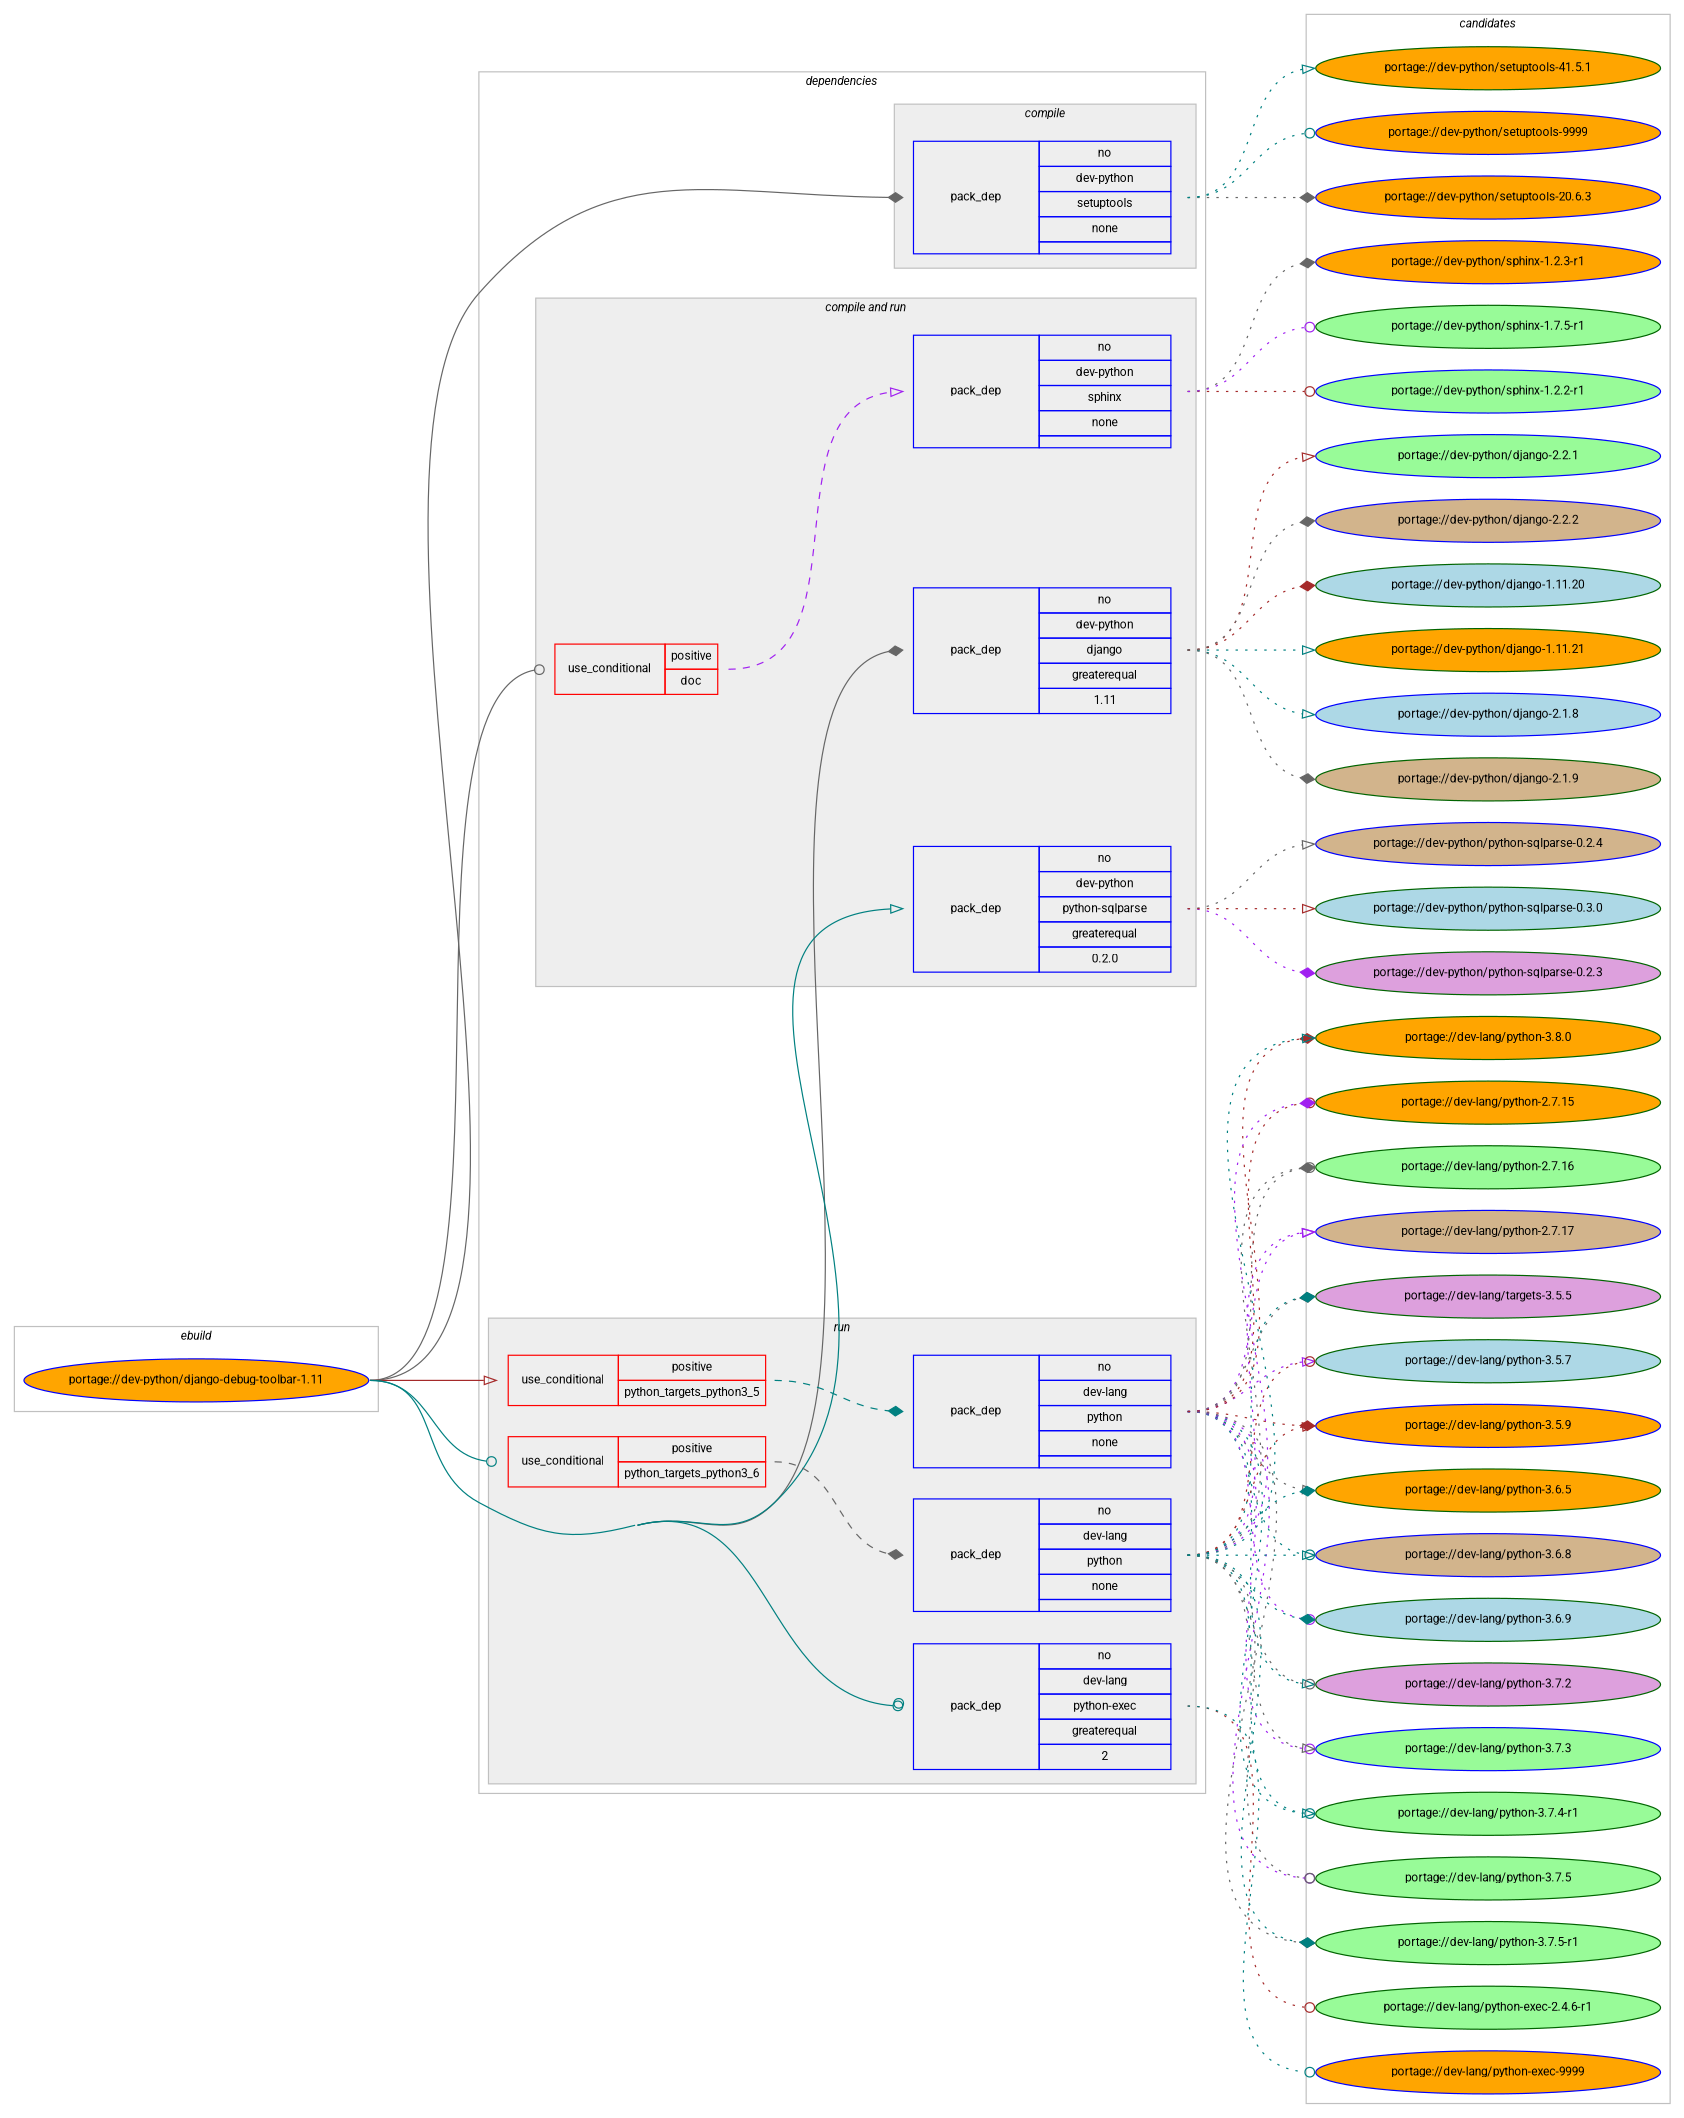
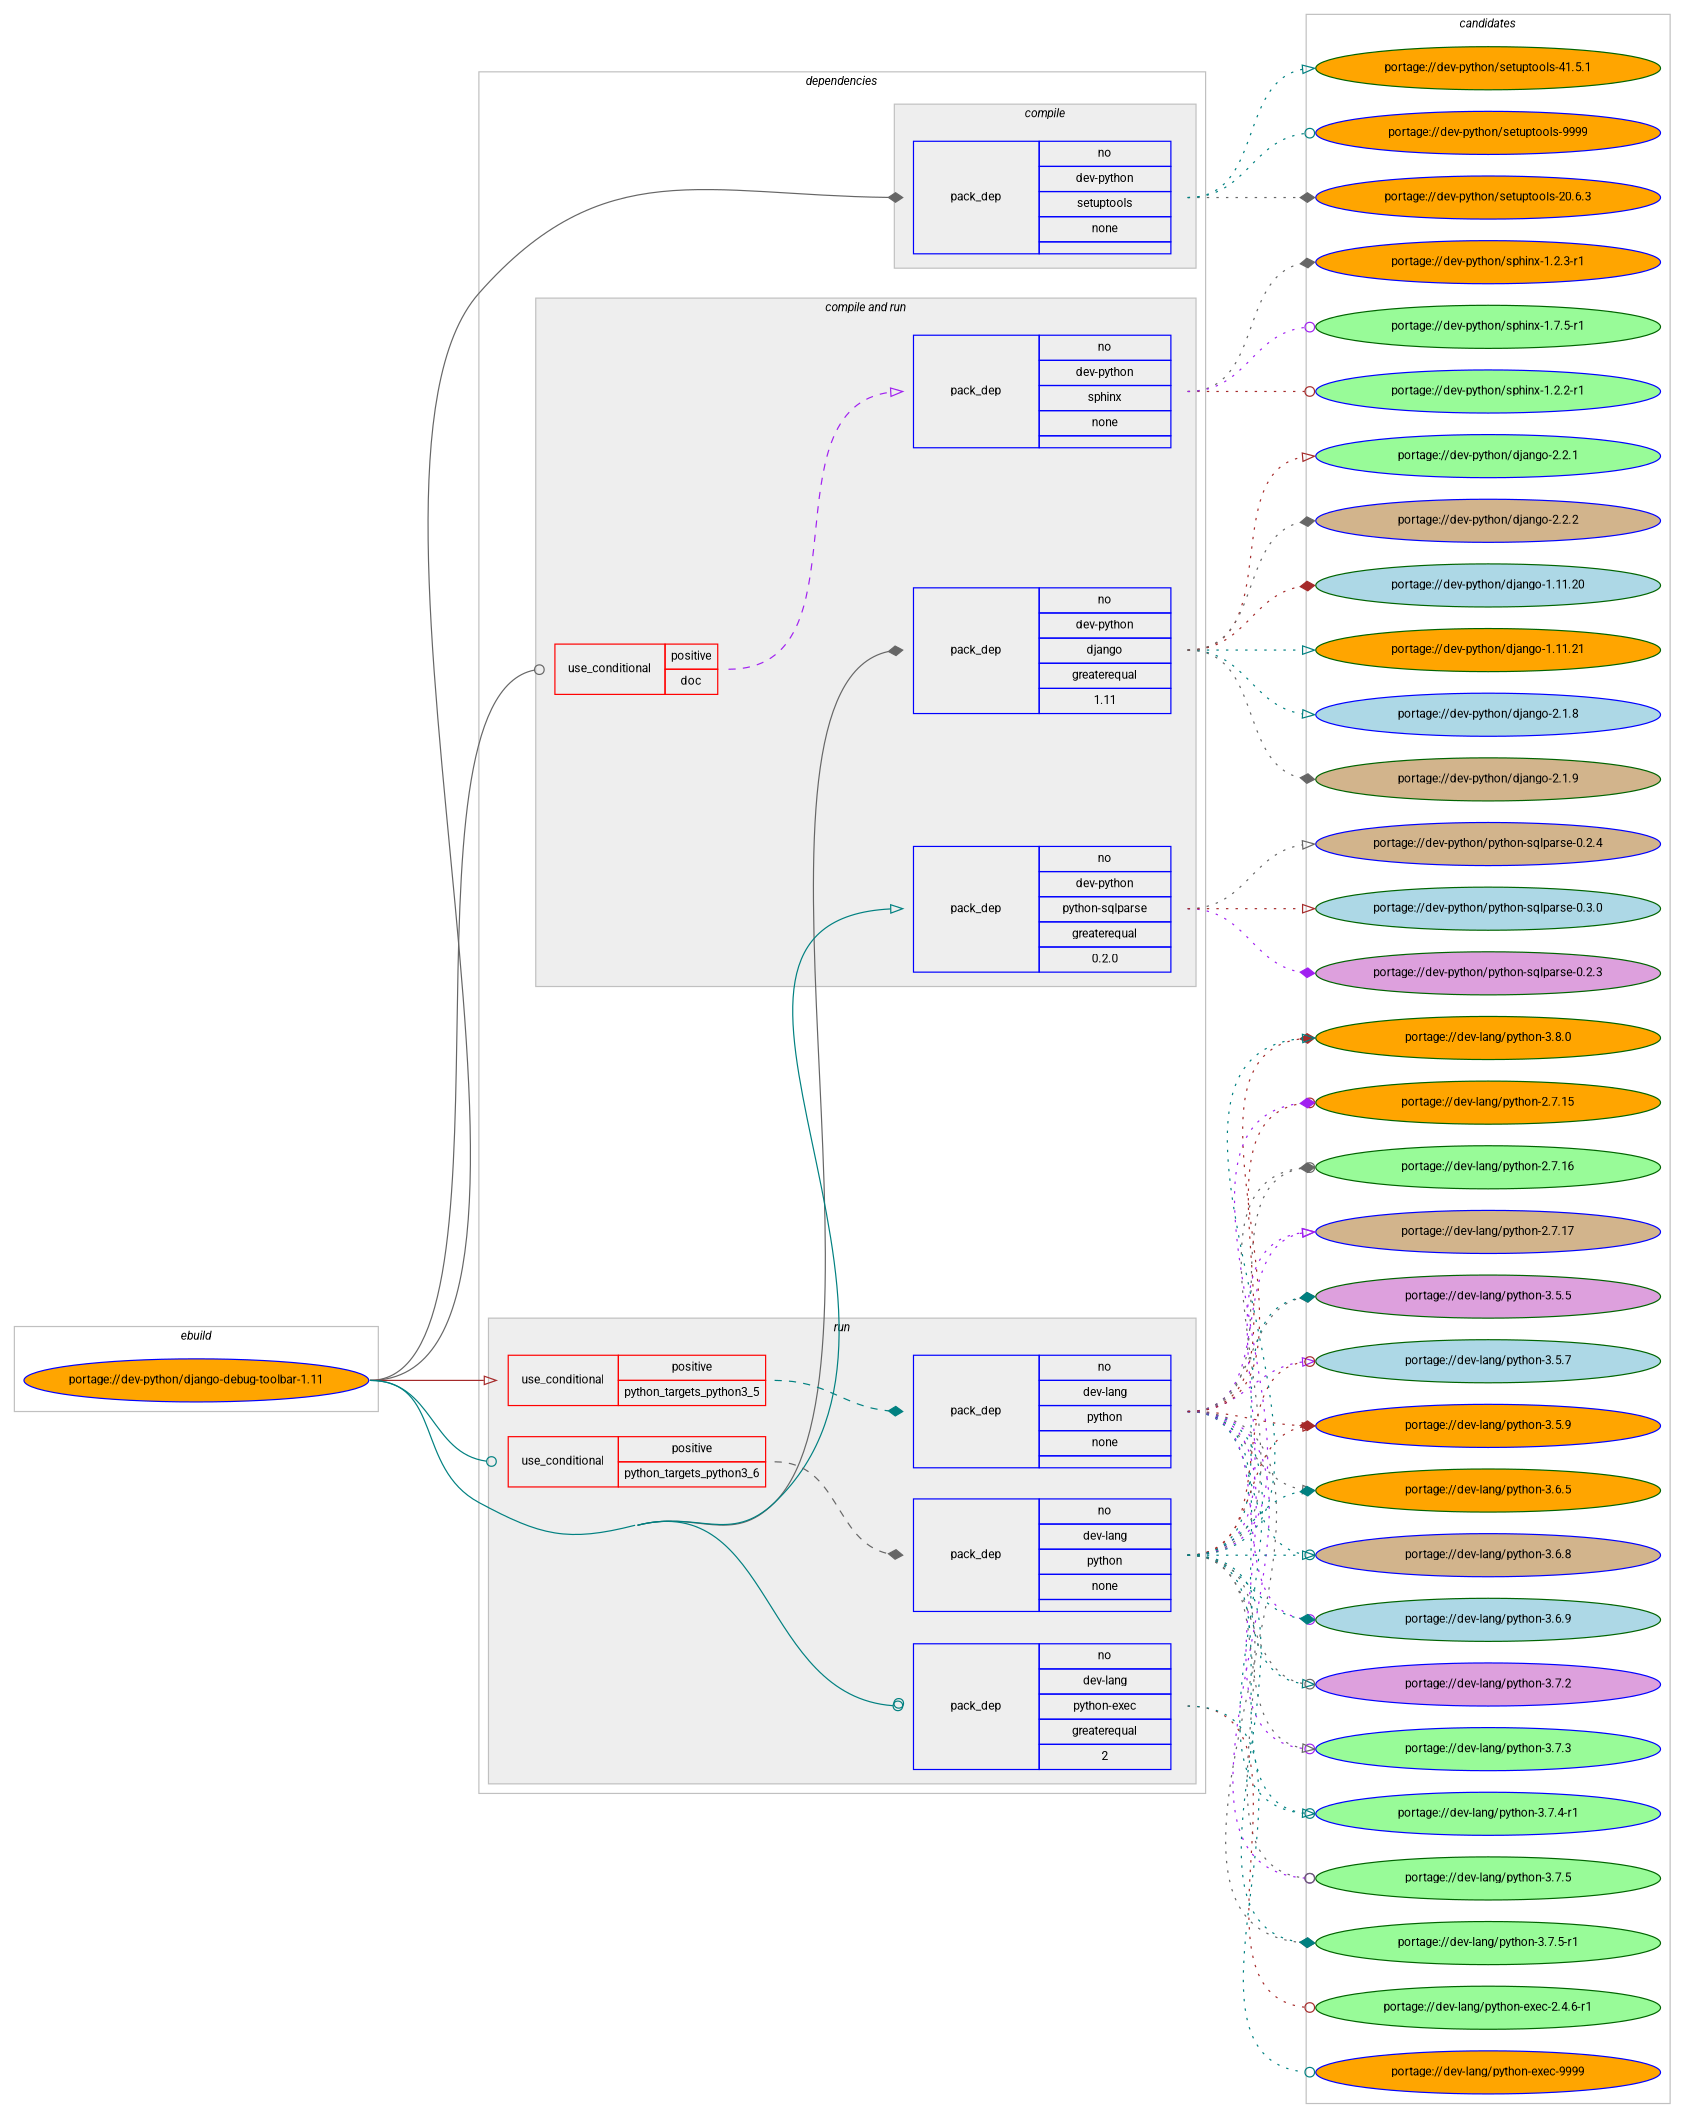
(1488, 1297) -> (1488, 1297)
(1488, 1684) -> (1488, 1684)
(1488, 1814) -> (1488, 1814)
